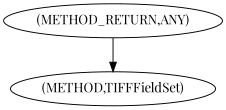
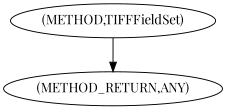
(113, 50) -> (113, 50)
